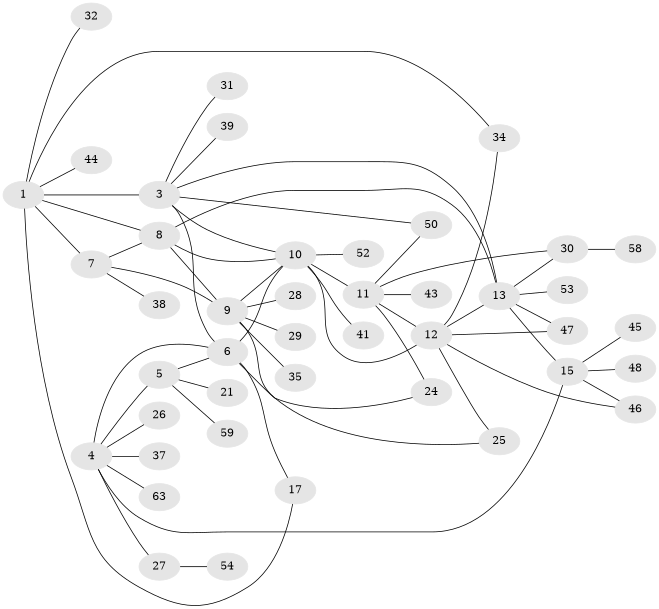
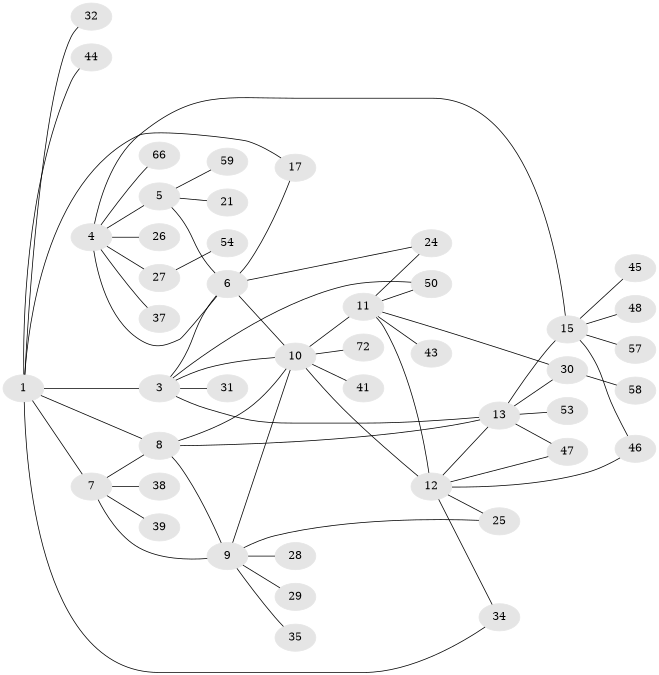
(193, 161) -> (125, 507)
(363, 254) -> (363, 348)
none -> (635, 350)
(159, 497) -> (159, 156)
